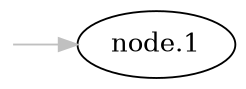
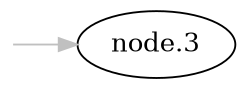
(156, 45) -> (156, 45)
